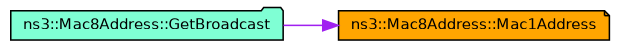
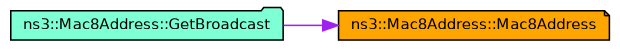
(474, 25) -> (474, 25)
